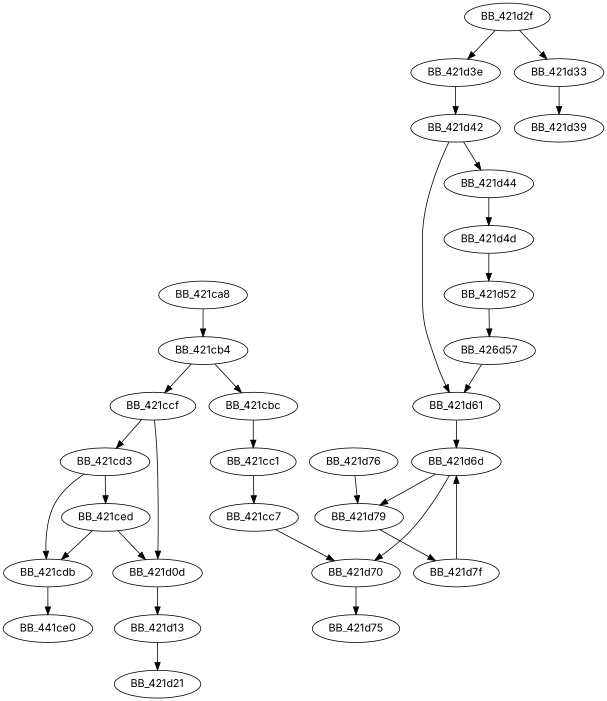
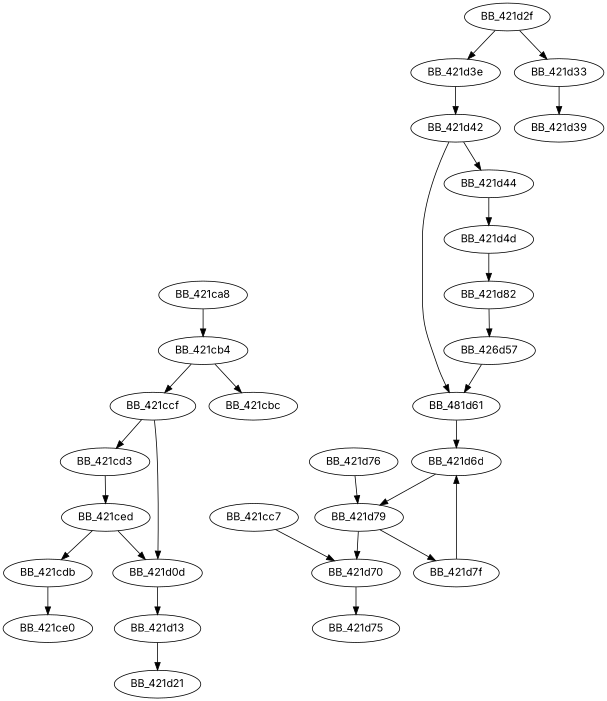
(489, 295) -> (489, 295)
(456, 406) -> (456, 406)
(253, 462) -> none
(53, 507) -> none
(420, 520) -> (358, 541)
(48, 629) -> (48, 629)
